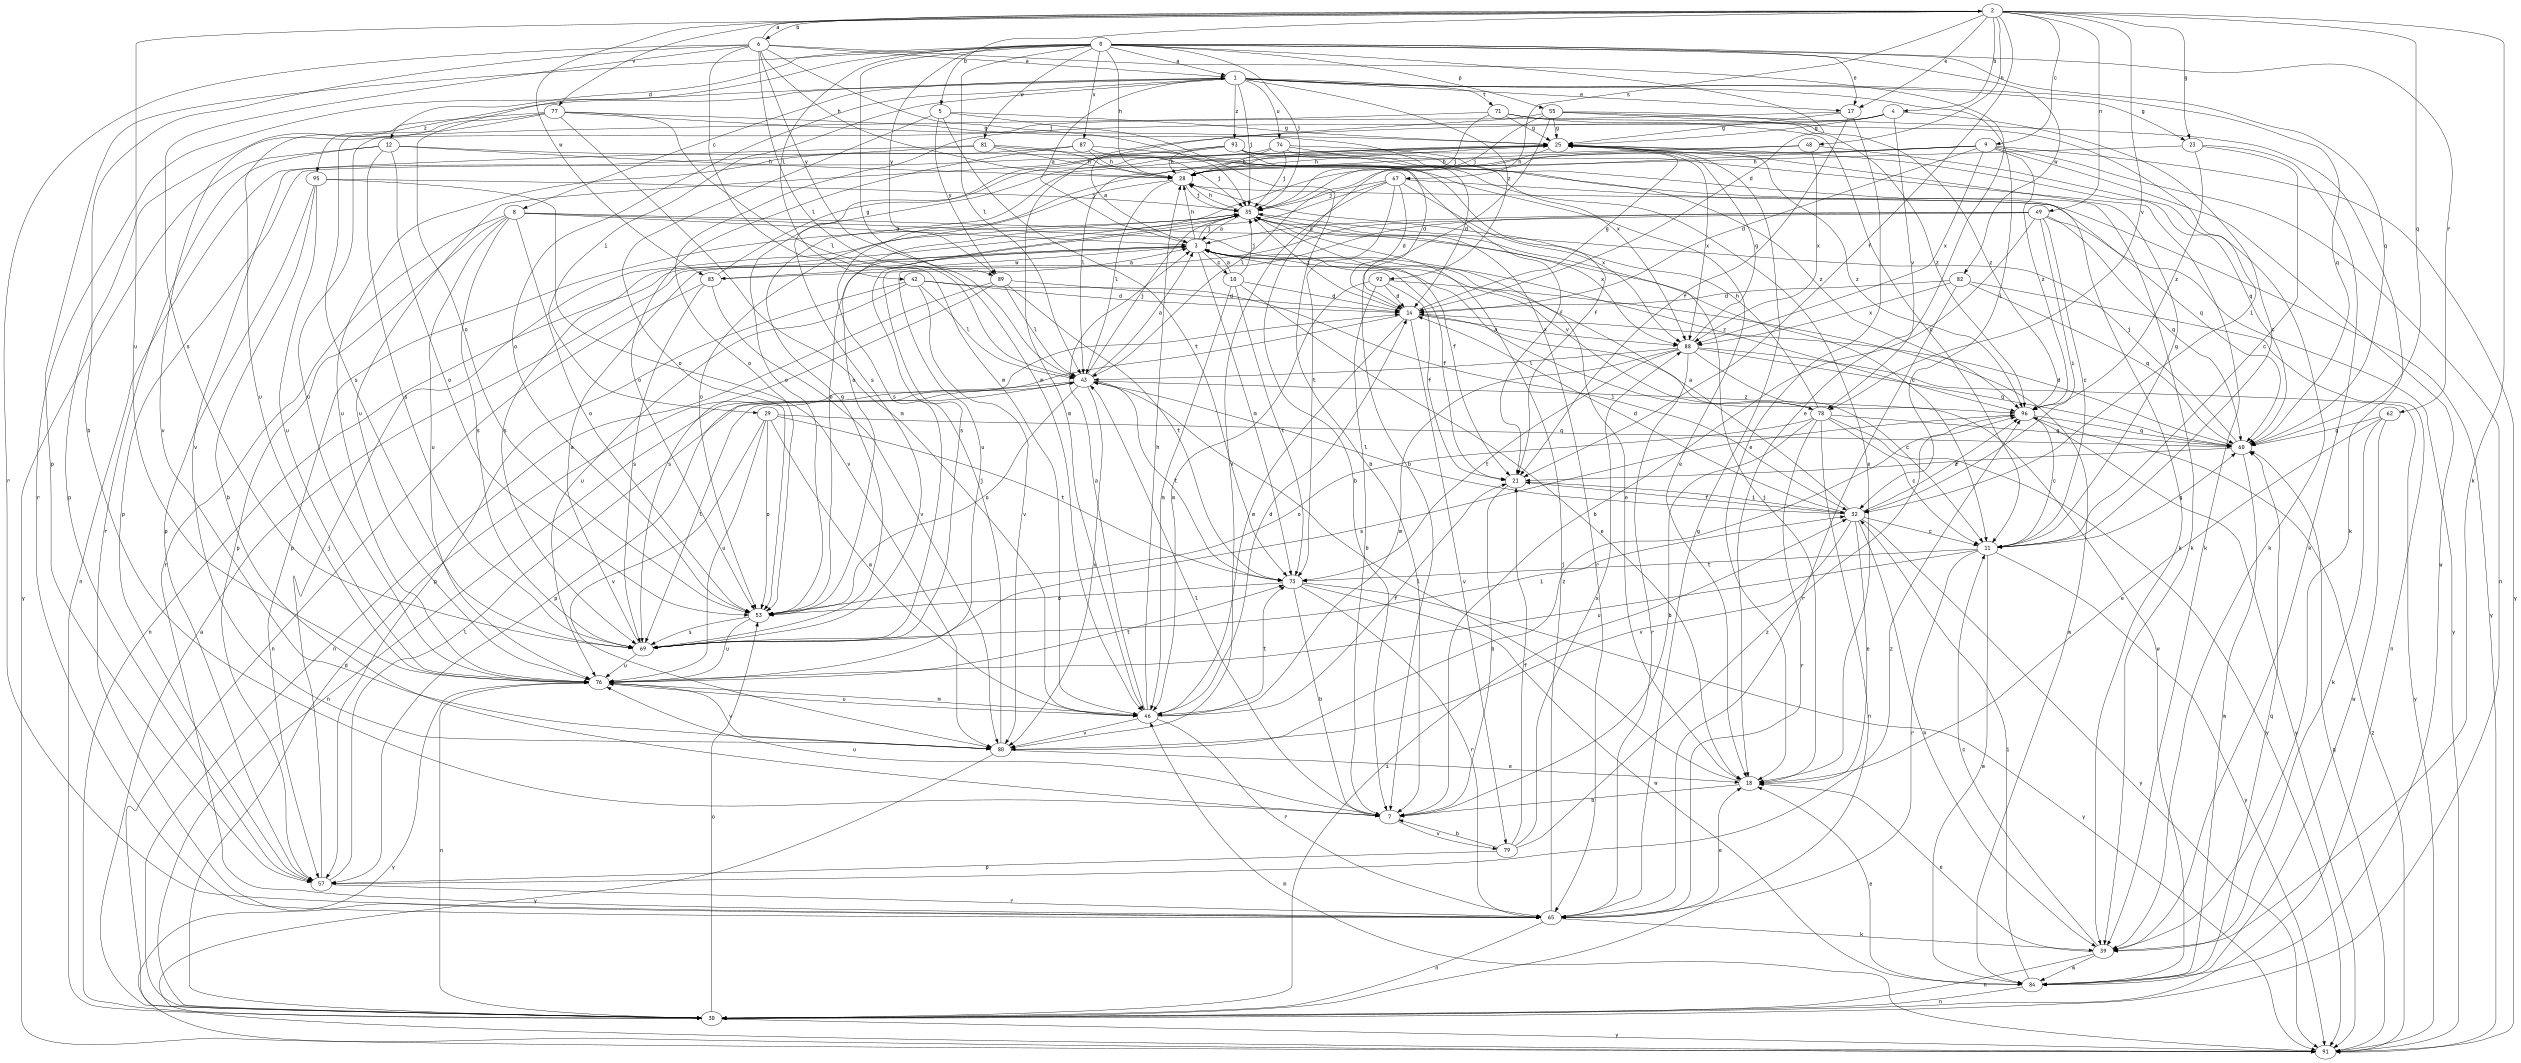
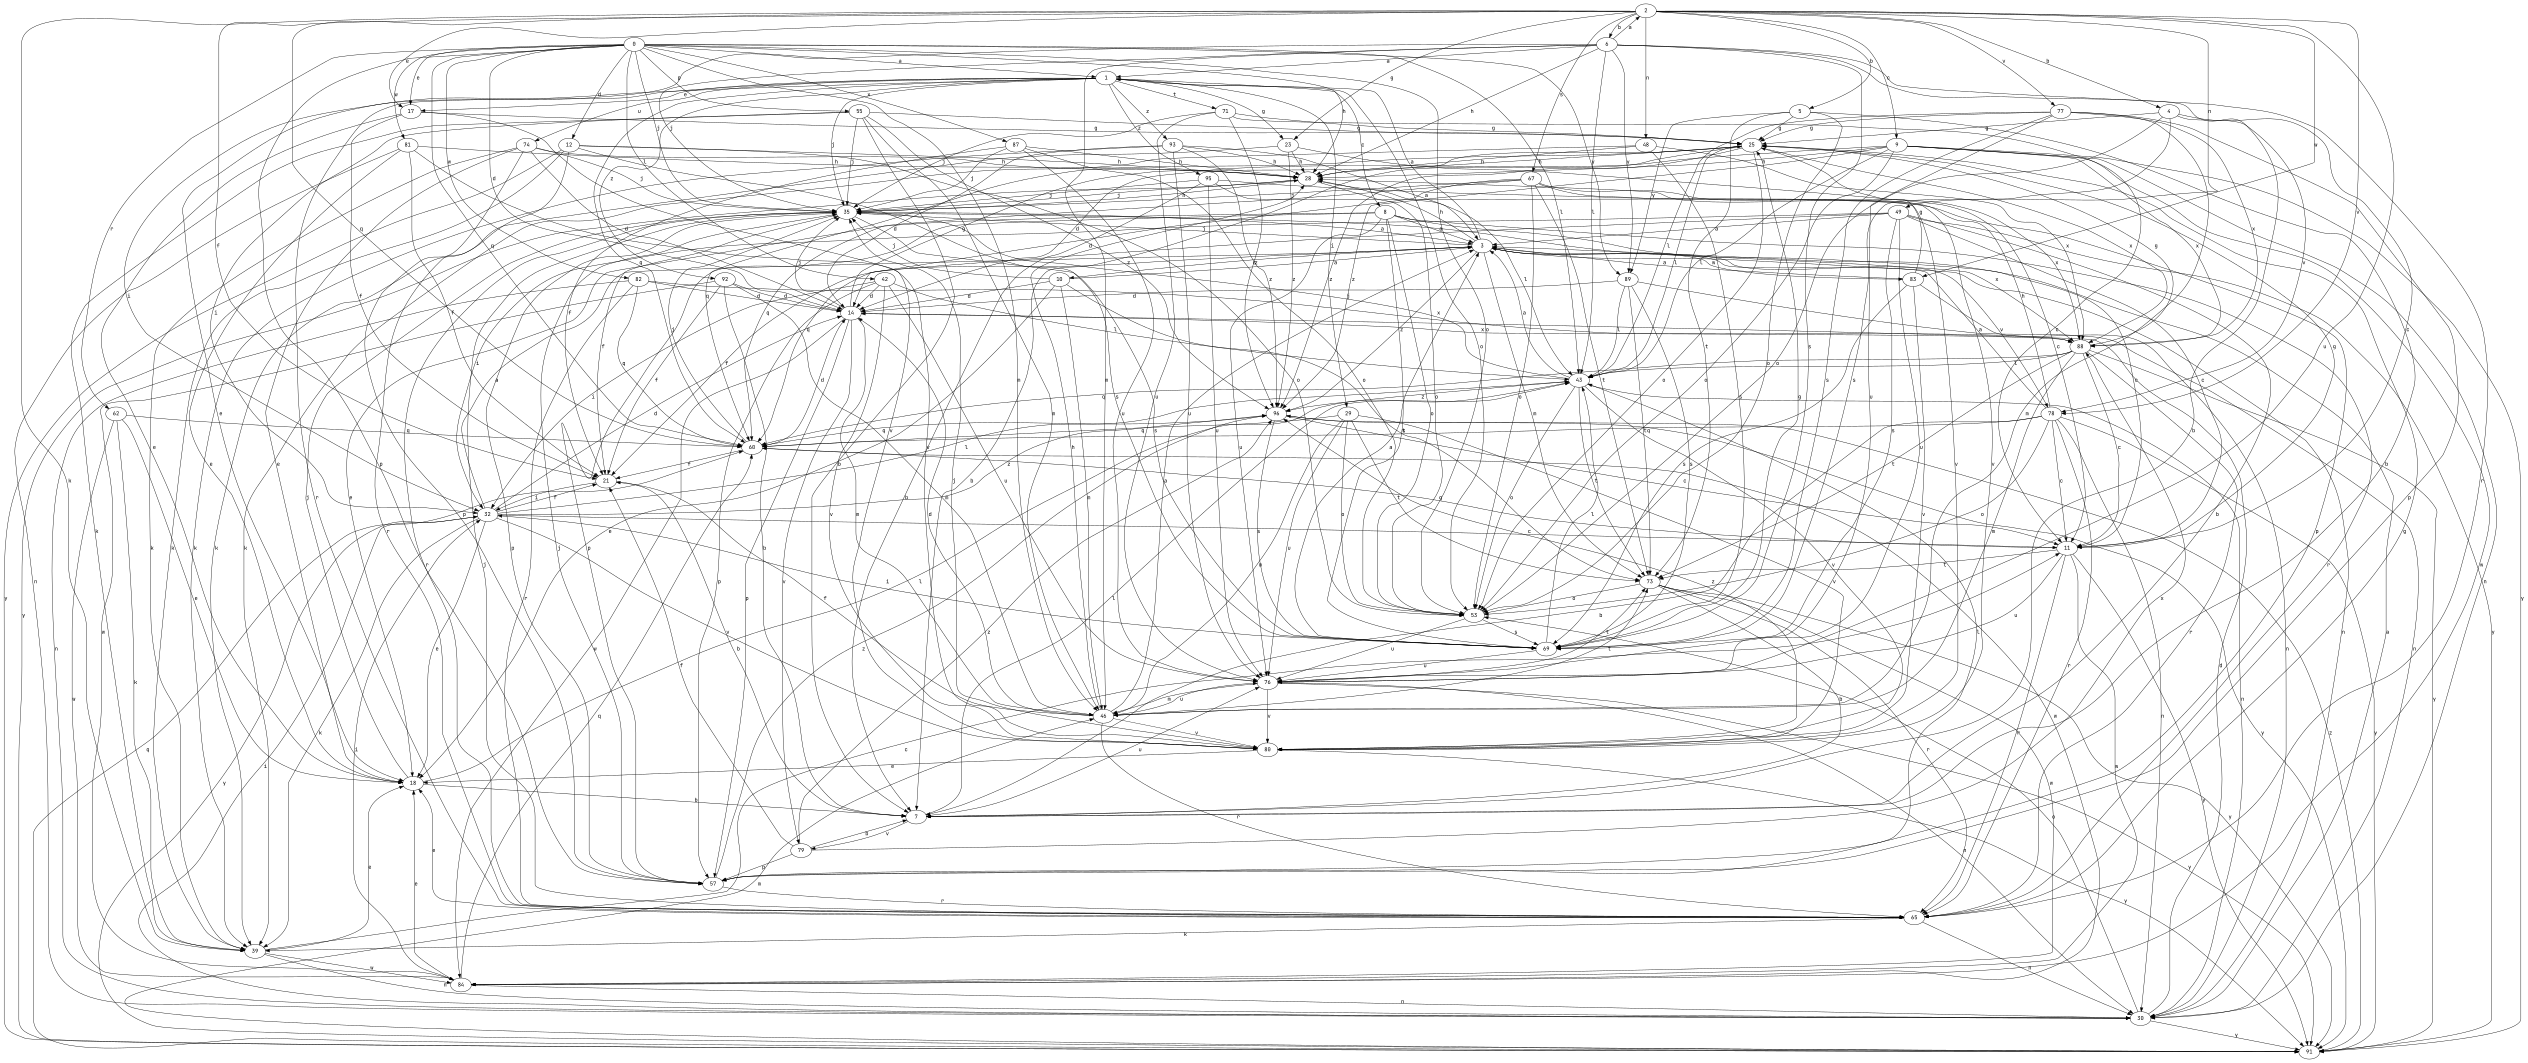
(735, 424) -> (1581, 516)
